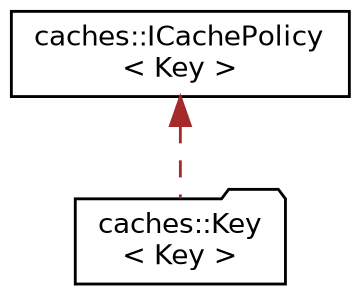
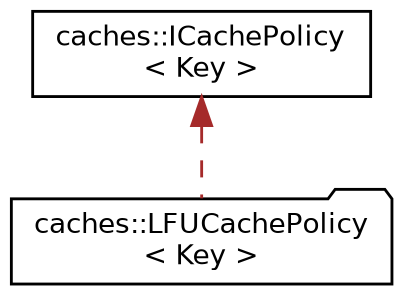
(180, 241) -> (202, 241)
